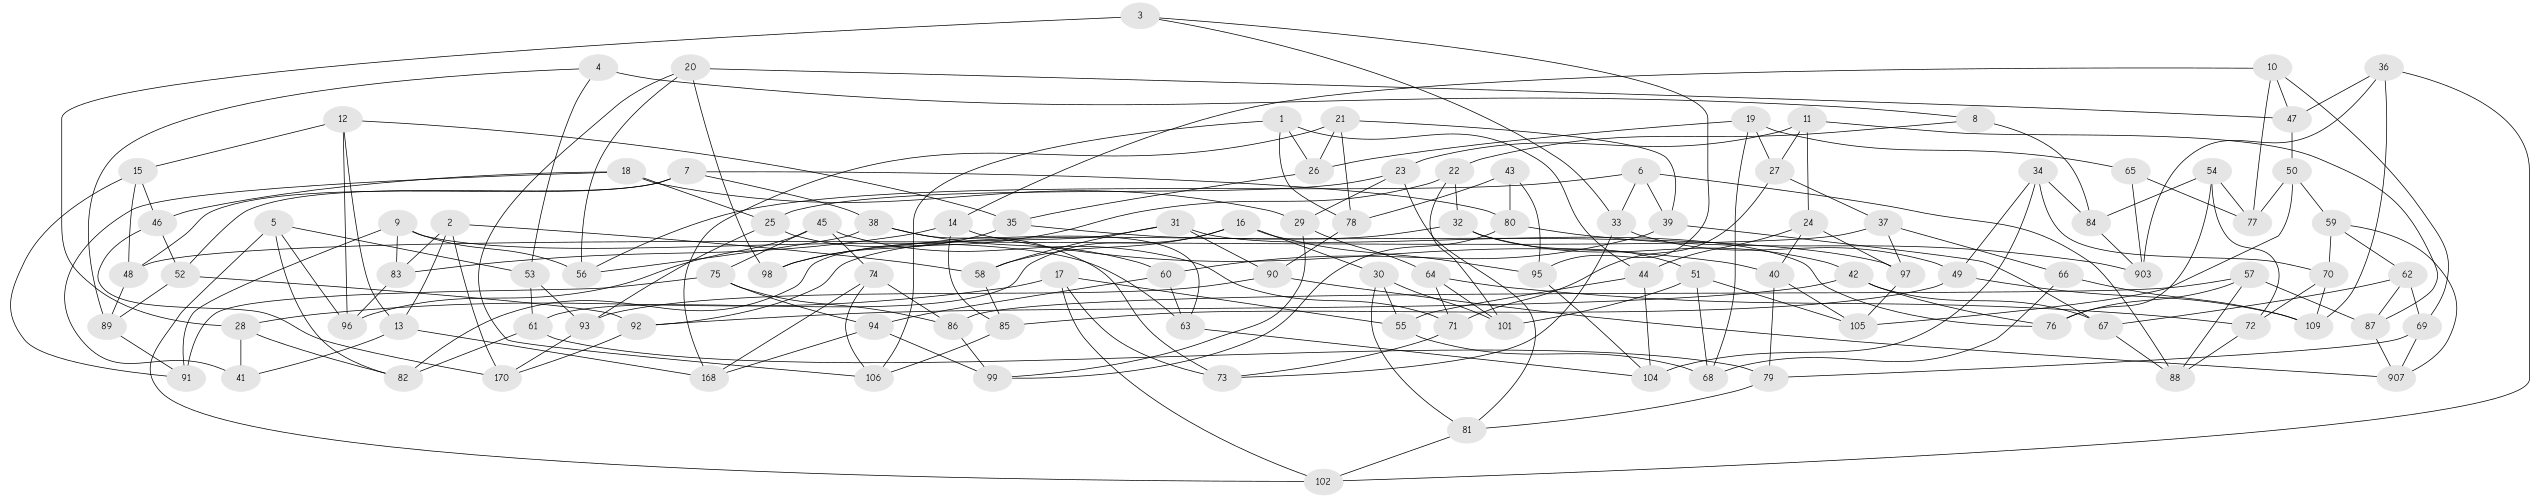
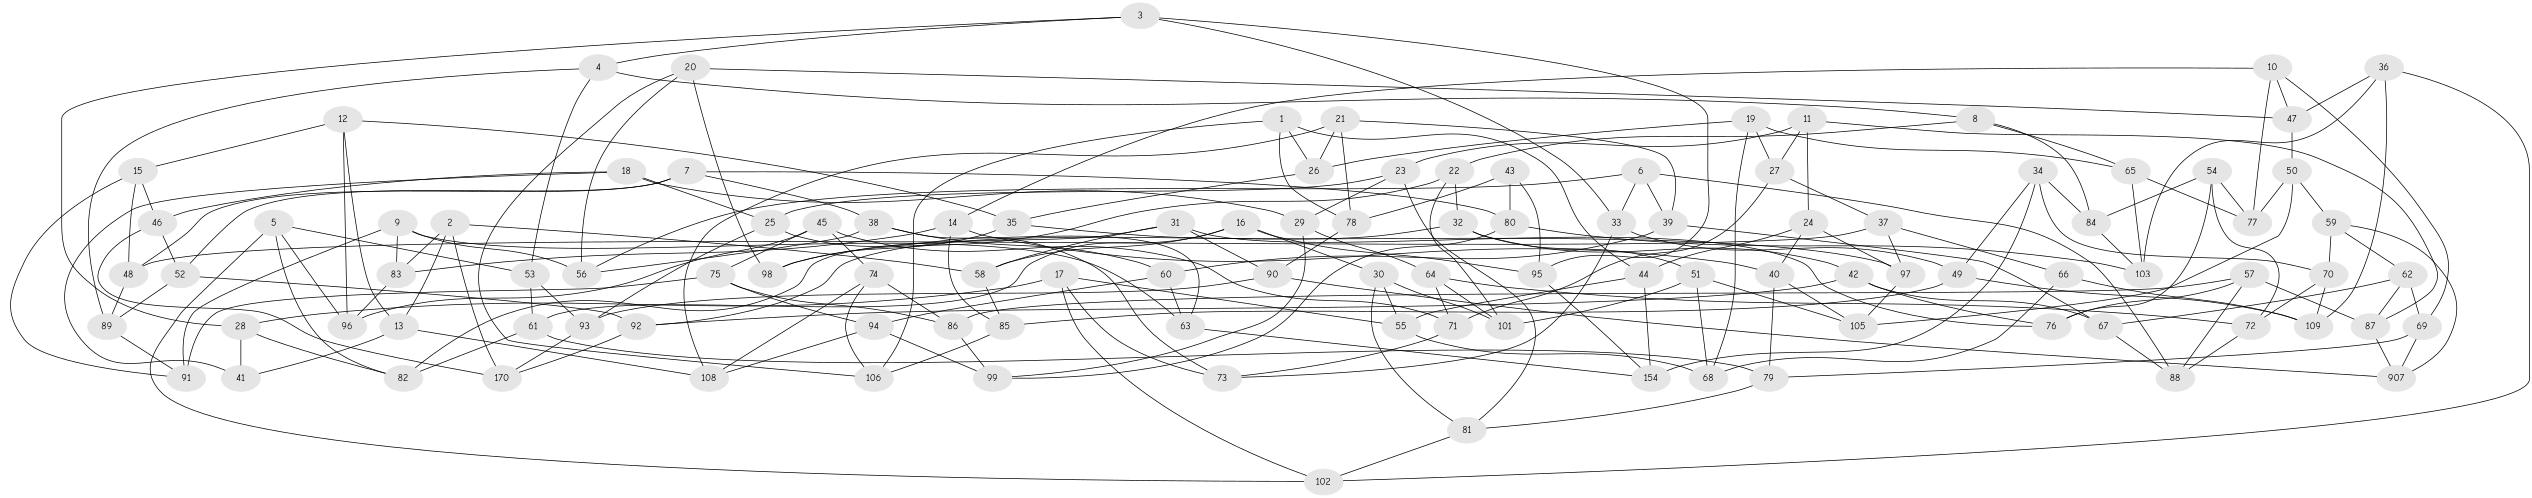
none -> (855, 35)
none -> (2055, 143)
(2143, 275) -> (2143, 275)
(709, 378) -> (709, 378)
(1651, 378) -> (1651, 378)
